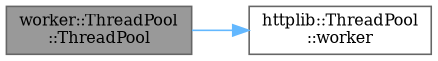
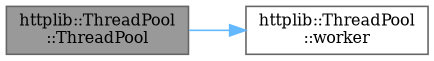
(99, 30) -> (97, 30)
